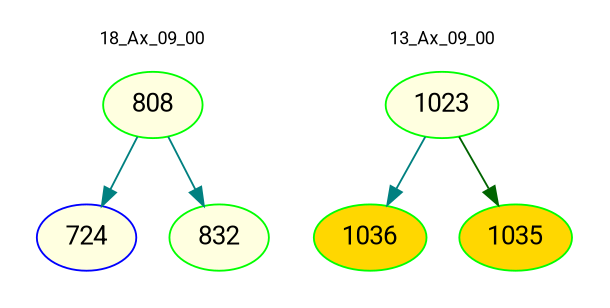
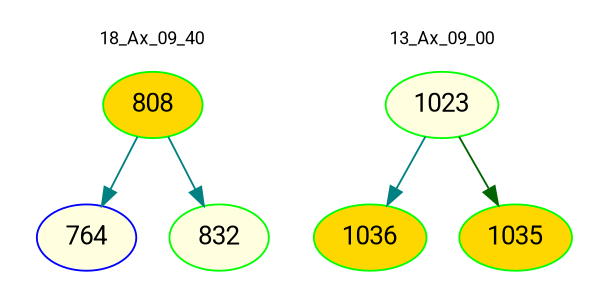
(153, 40) -> (153, 40)
(153, 105) -> (153, 105)
(87, 238) -> (87, 238)
